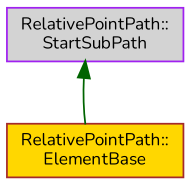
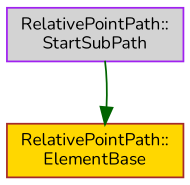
(84, 101) -> (107, 84)
